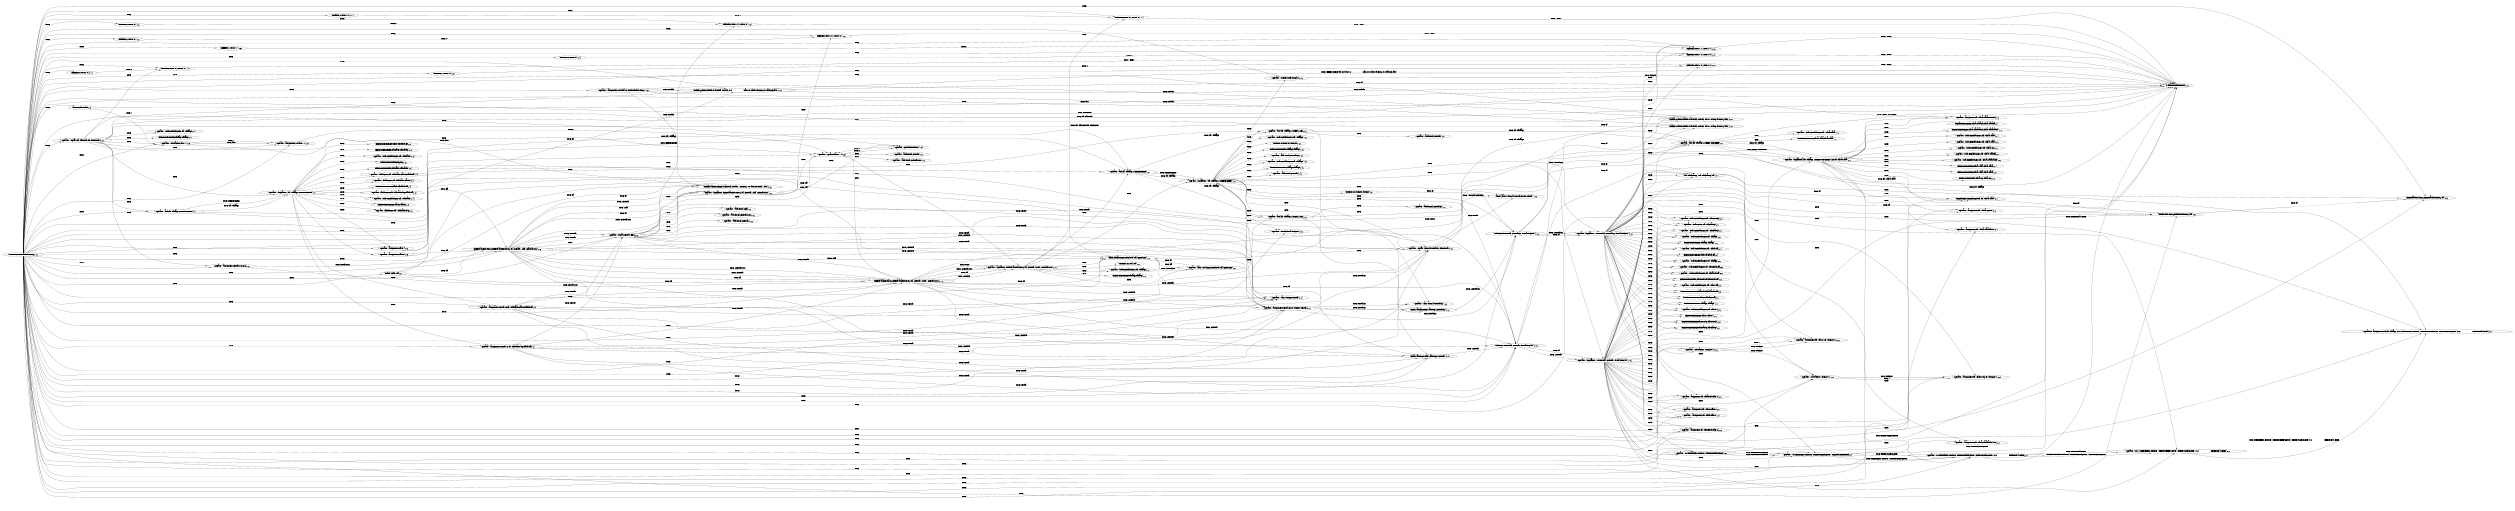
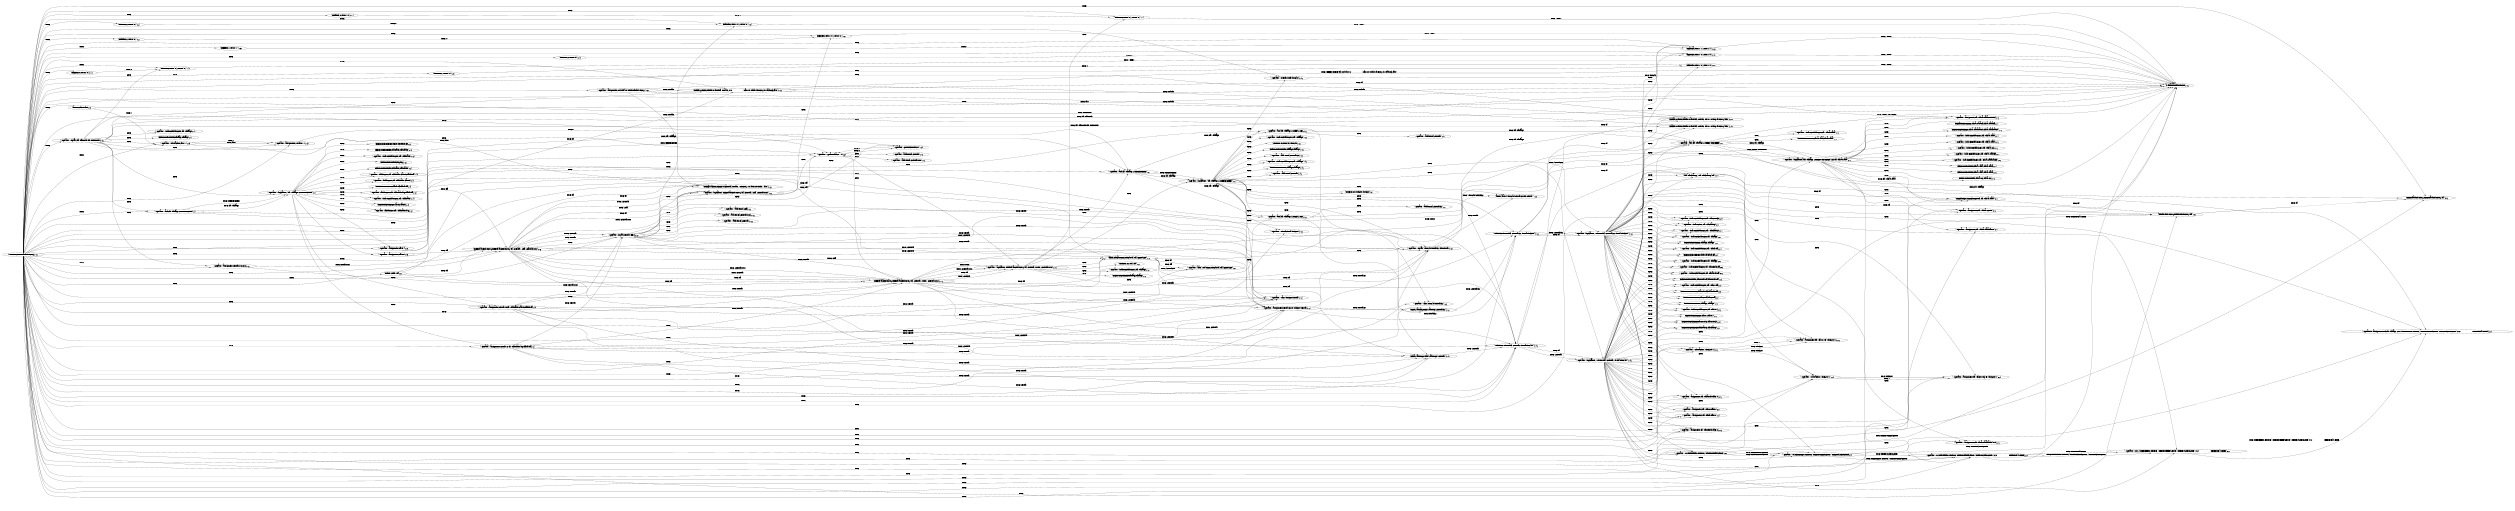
(1455, 192) -> (1332, 279)
(1360, 306) -> none
